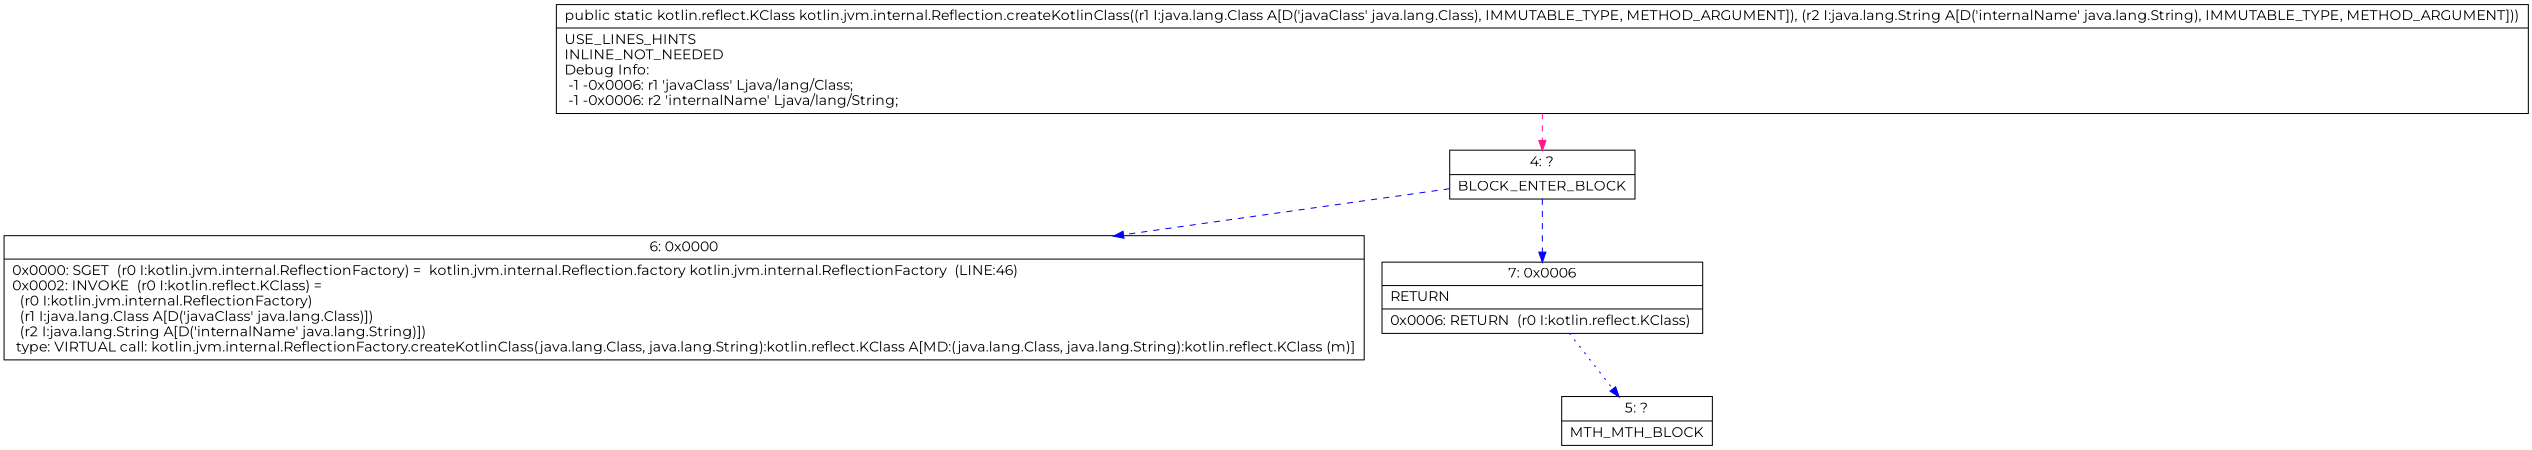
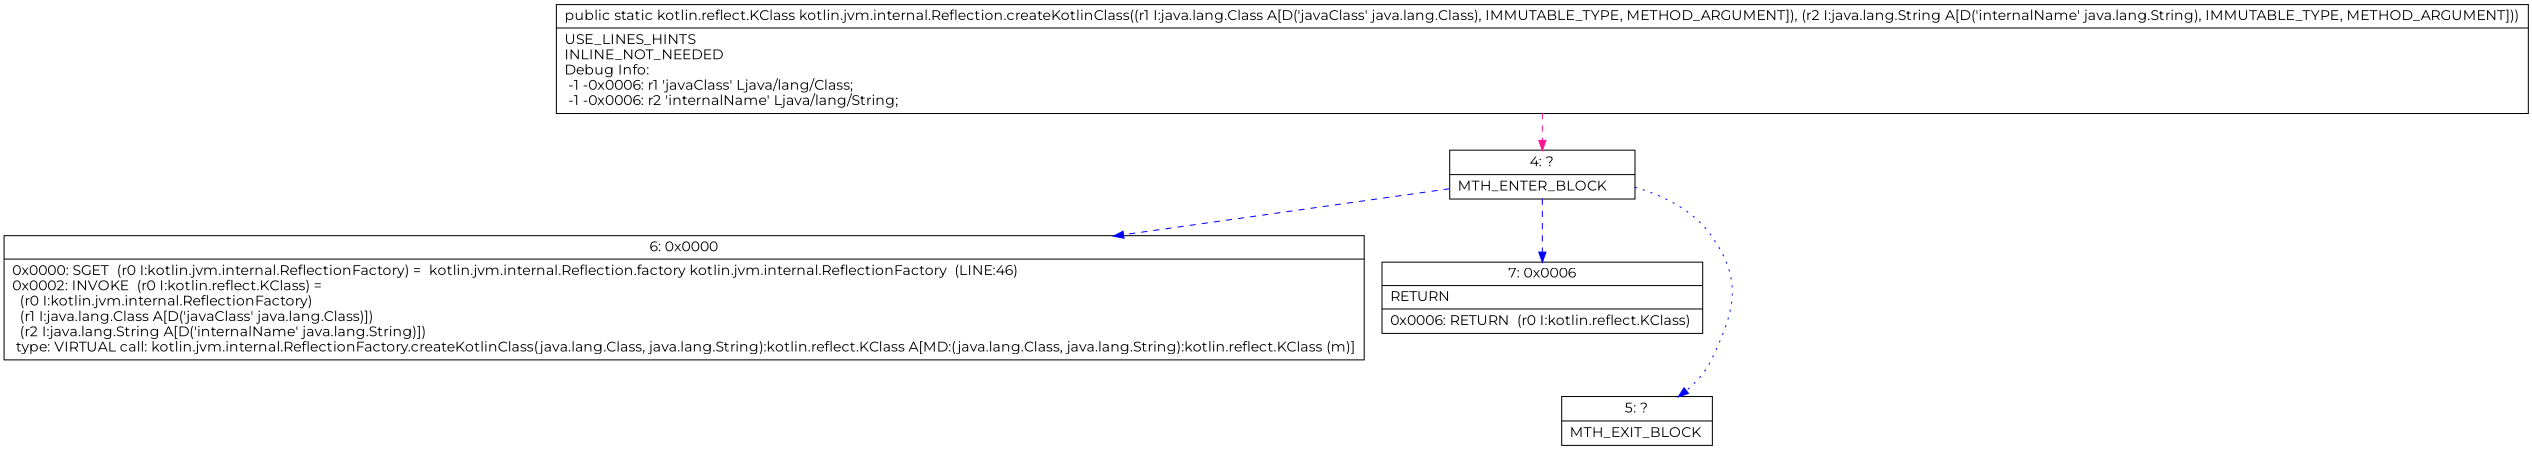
(1542, 186) -> (1533, 186)
(1591, 361) -> (1729, 271)
(1637, 433) -> (1636, 433)
